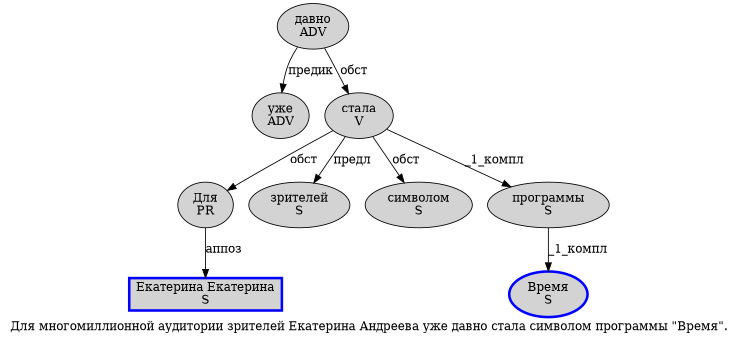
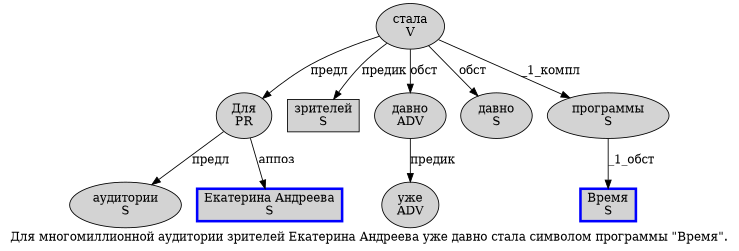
(335, 67) -> (410, 67)
(304, 160) -> (329, 71)
(352, 160) -> (384, 71)
none -> (126, 205)
(299, 205) -> (323, 116)
(419, 205) -> (496, 116)
(578, 250) -> (632, 160)
(206, 294) -> (270, 205)
(548, 294) -> (608, 205)
